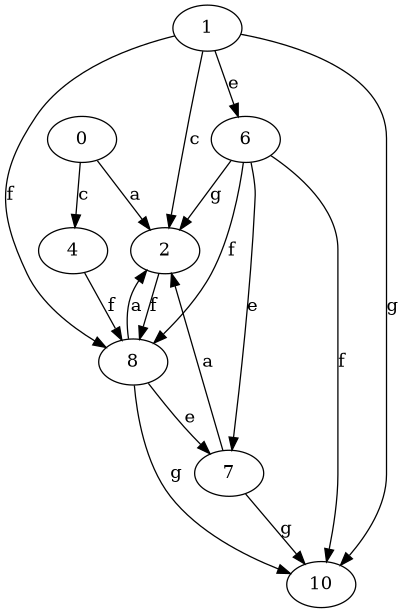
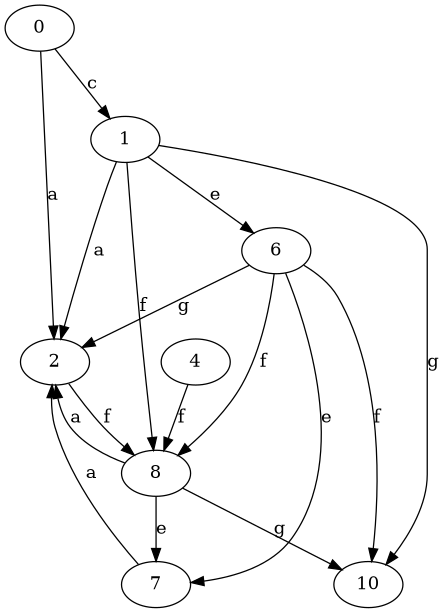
(195, 139) -> (99, 251)
(78, 189) -> (78, 78)
(271, 524) -> none
